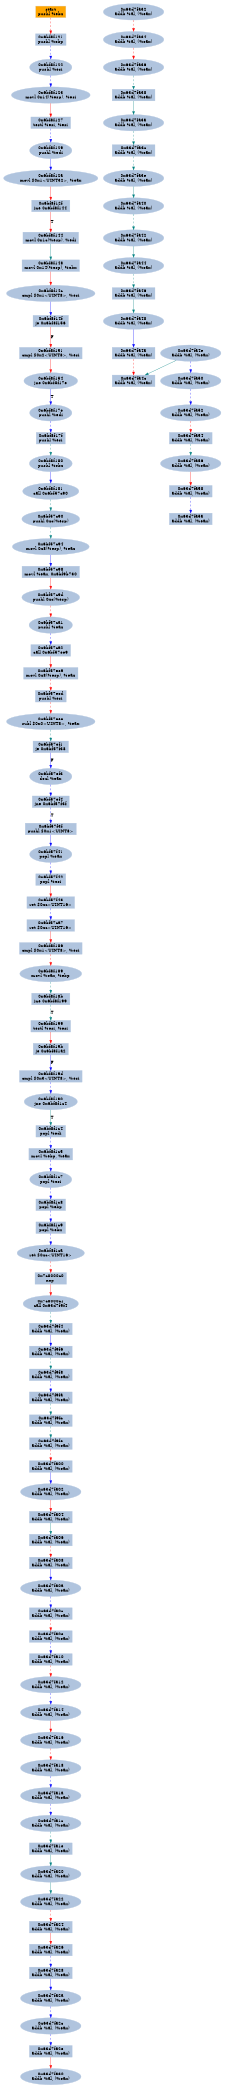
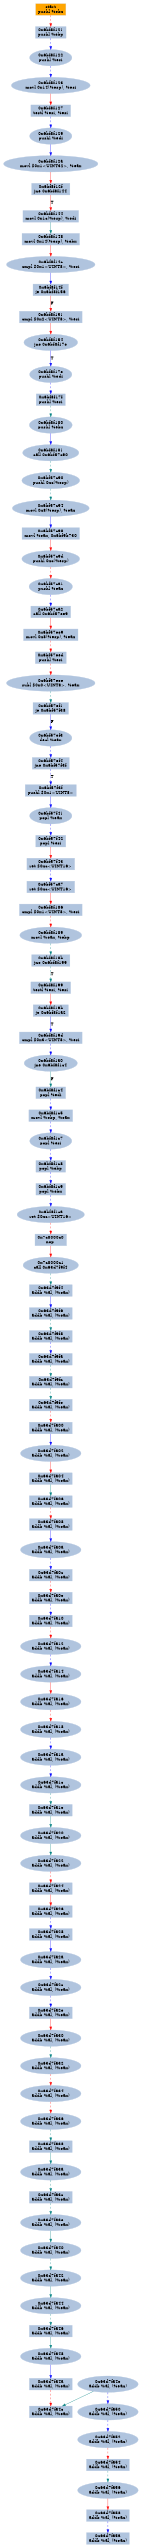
(52, 1063) -> (52, 1024)
(52, 1118) -> (52, 1079)
none -> (51, 2051)
